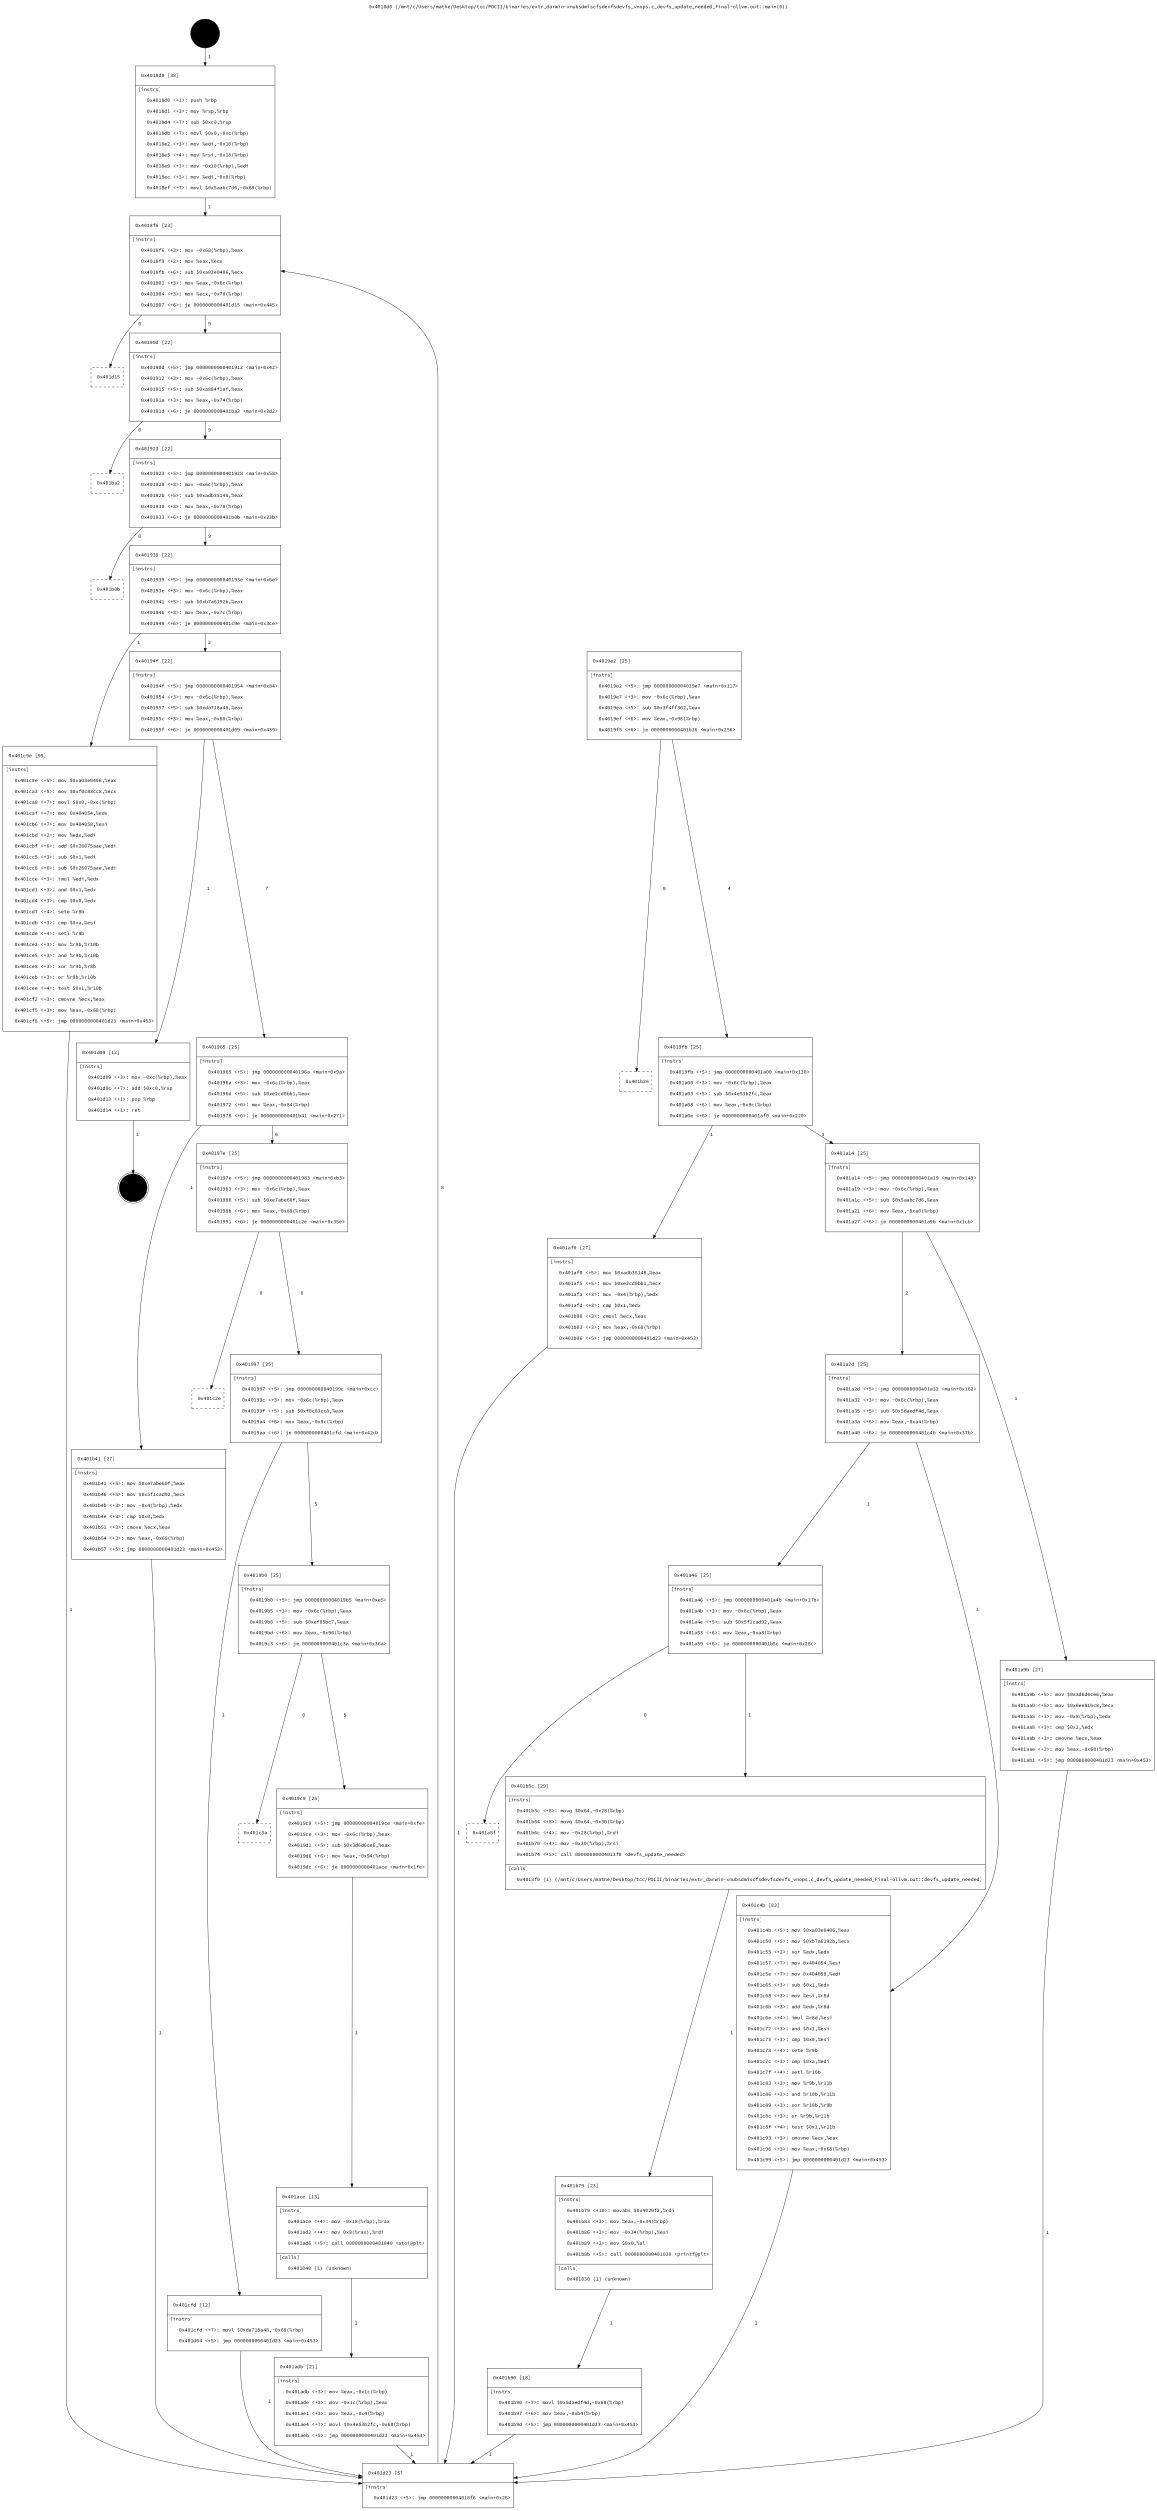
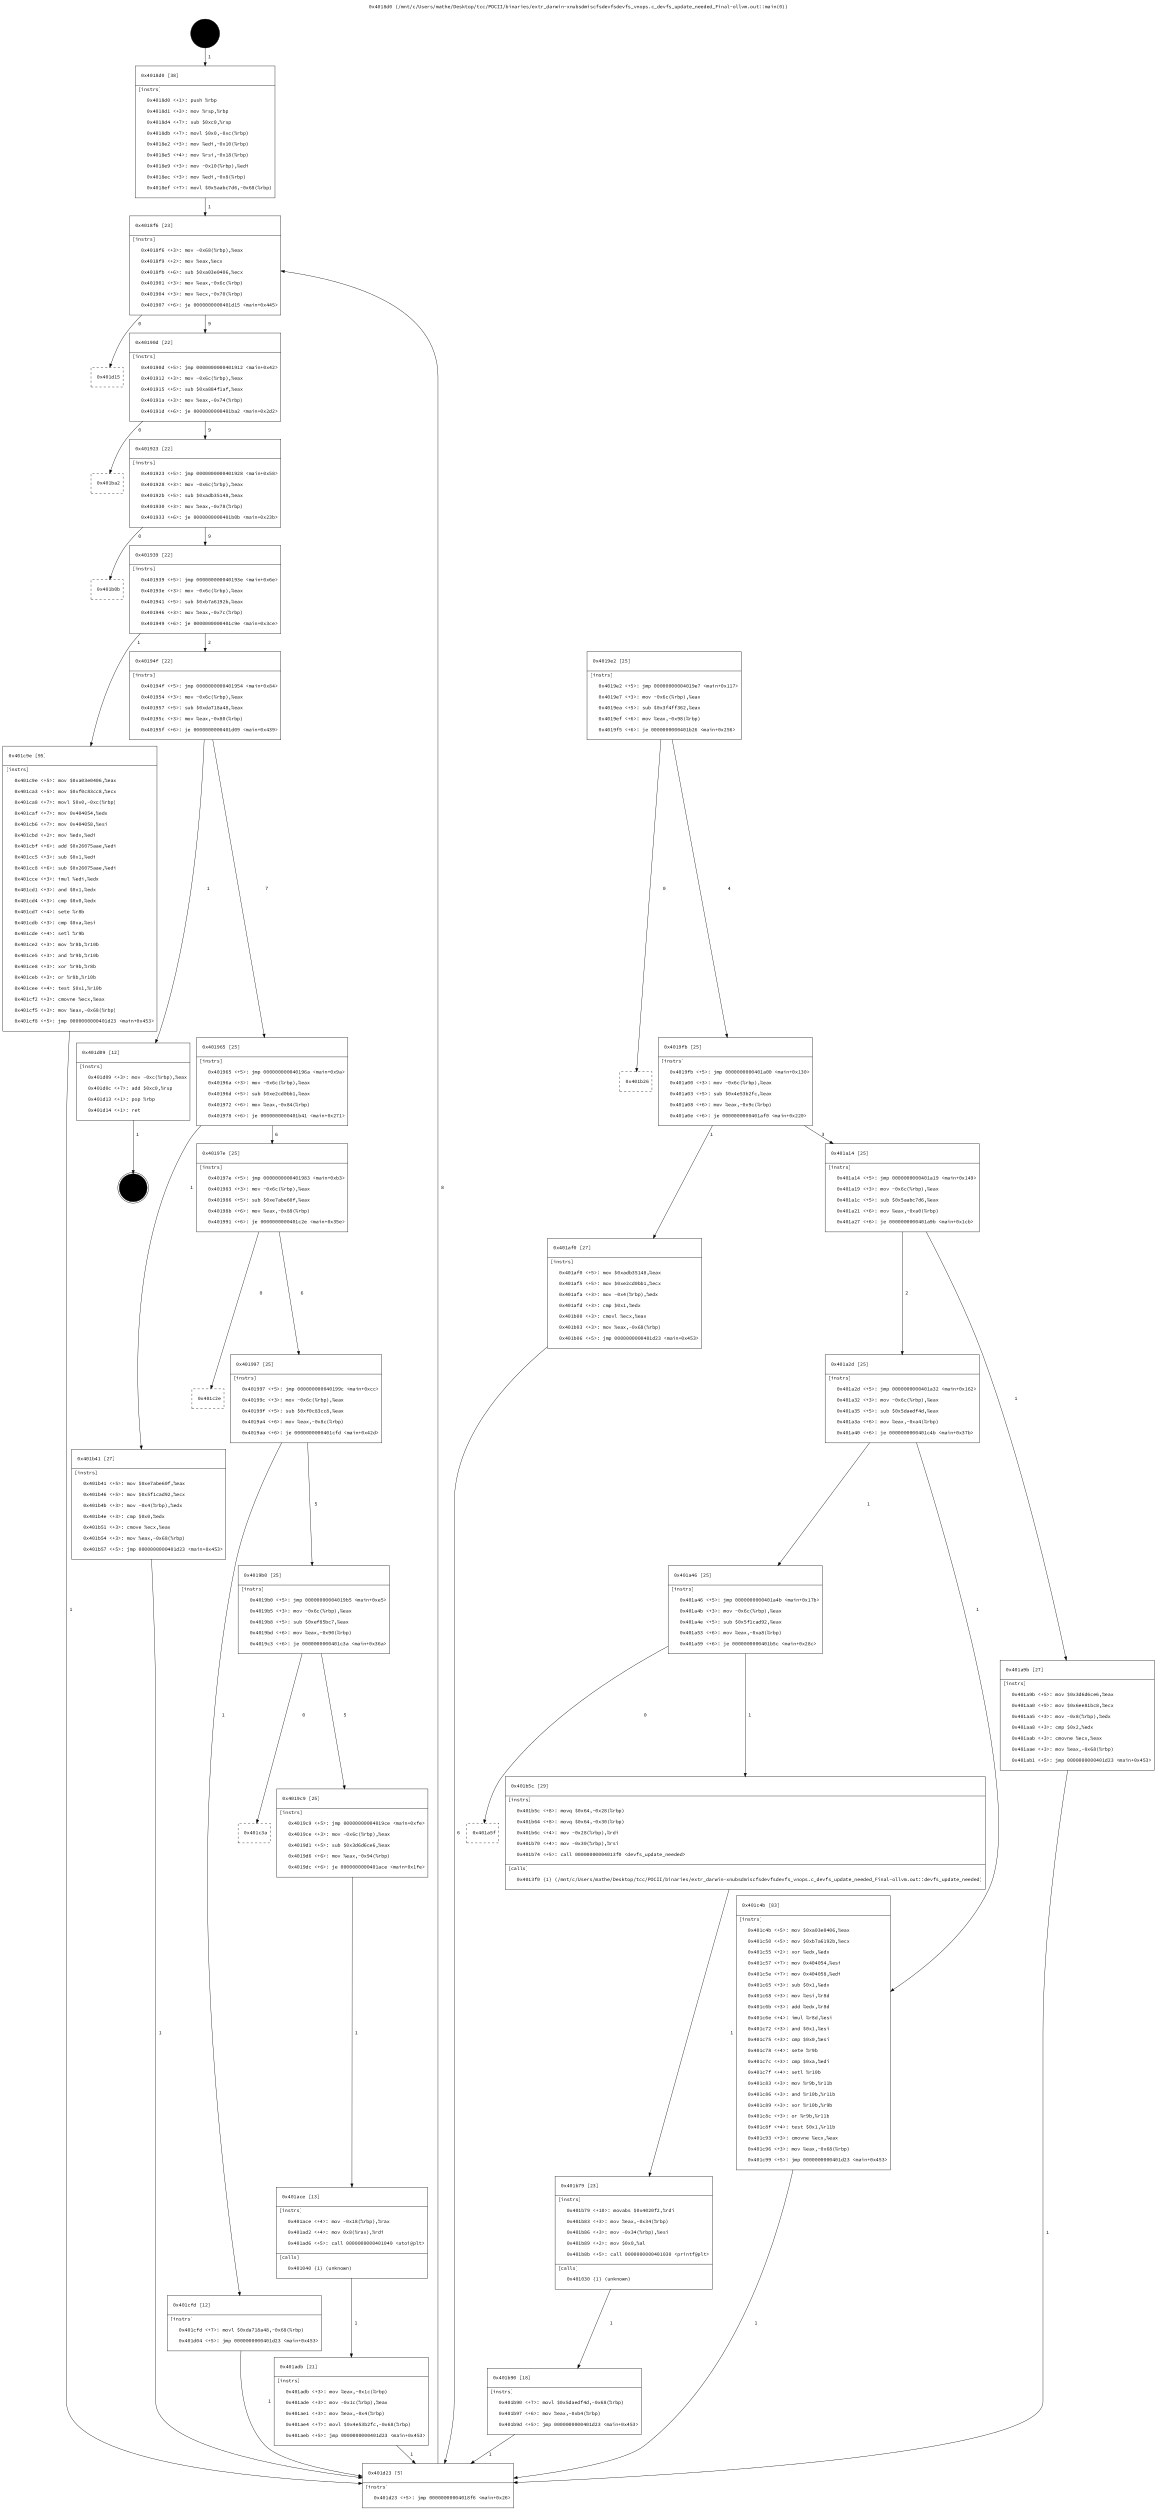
(457, 1833) -> (457, 1833)
